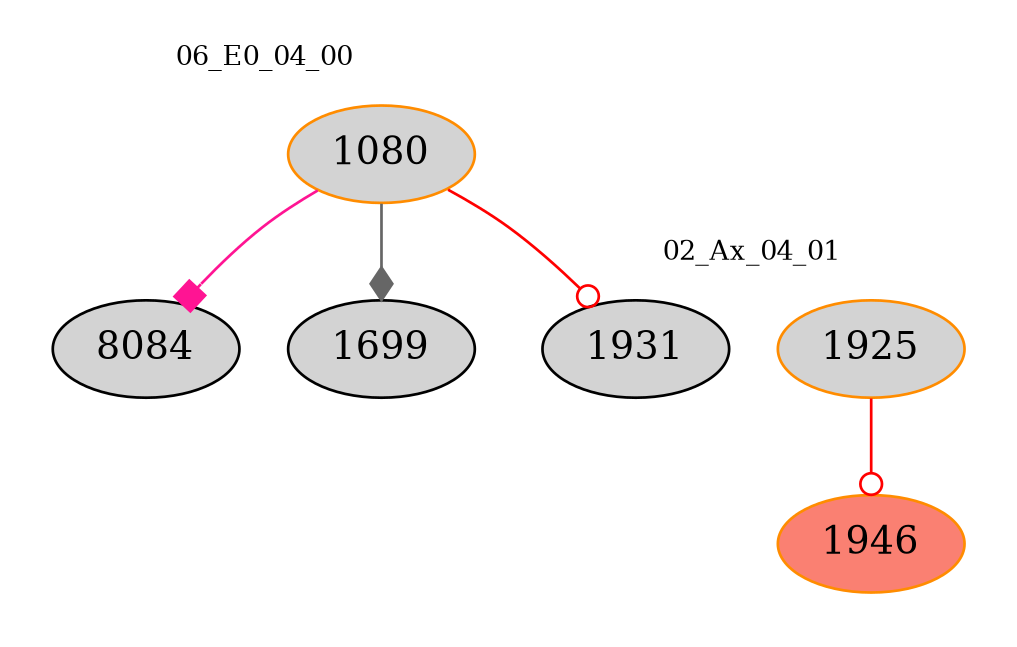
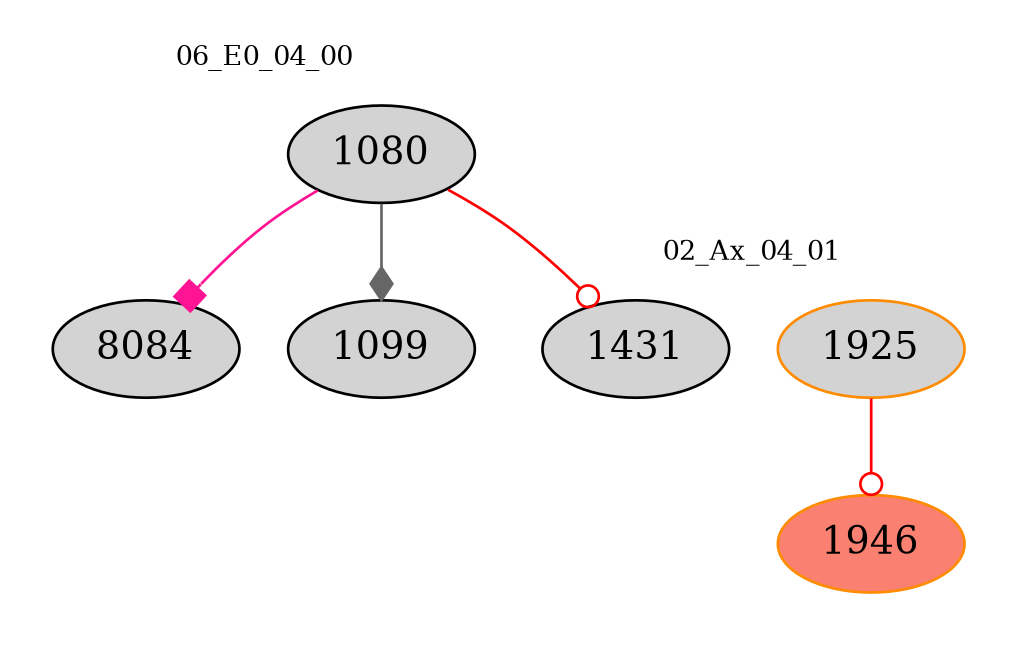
(381, 154) -> (381, 154)
(381, 349) -> (381, 349)
(636, 349) -> (636, 349)
